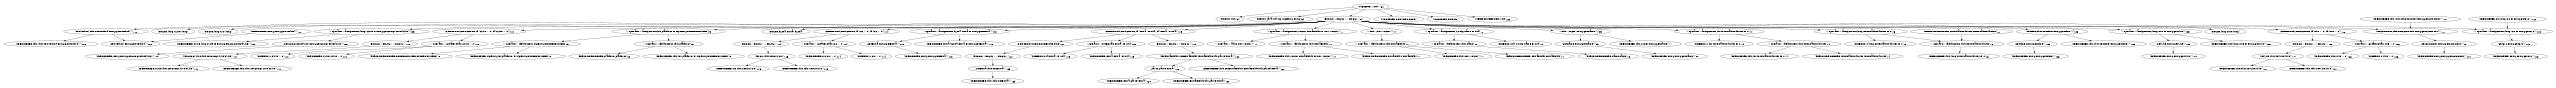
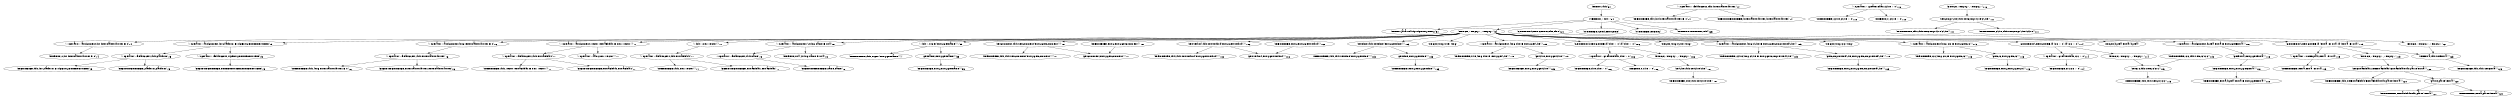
(1298, 11) -> (1601, 12)
(2410, 24) -> (1026, 49)
(2507, 24) -> (1944, 49)
(479, 32) -> none
(960, 37) -> (2236, 74)
(1962, 37) -> (417, 62)
(1091, 38) -> (2383, 50)
(1758, 38) -> none
(1880, 44) -> none
(2444, 49) -> (1113, 49)
(511, 56) -> none
(871, 56) -> none
(1051, 56) -> none
(756, 62) -> (2170, 62)
(2313, 69) -> none
